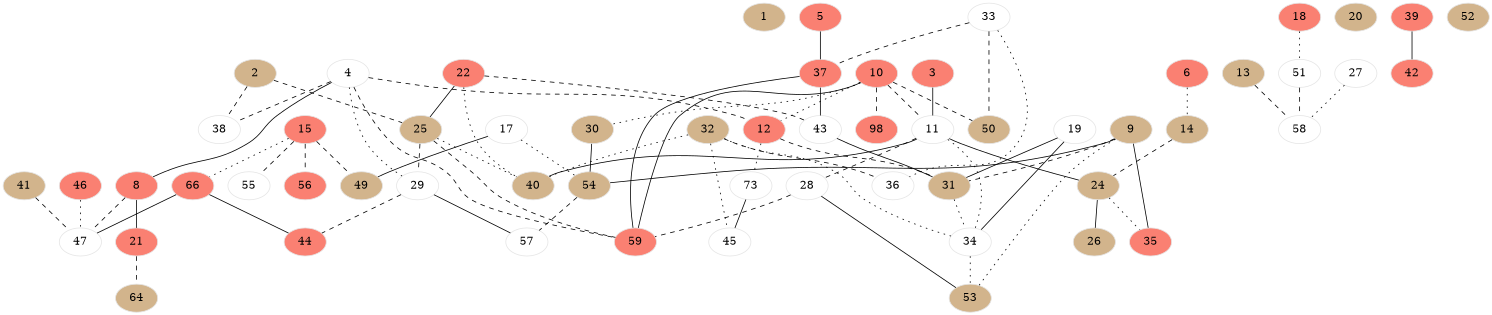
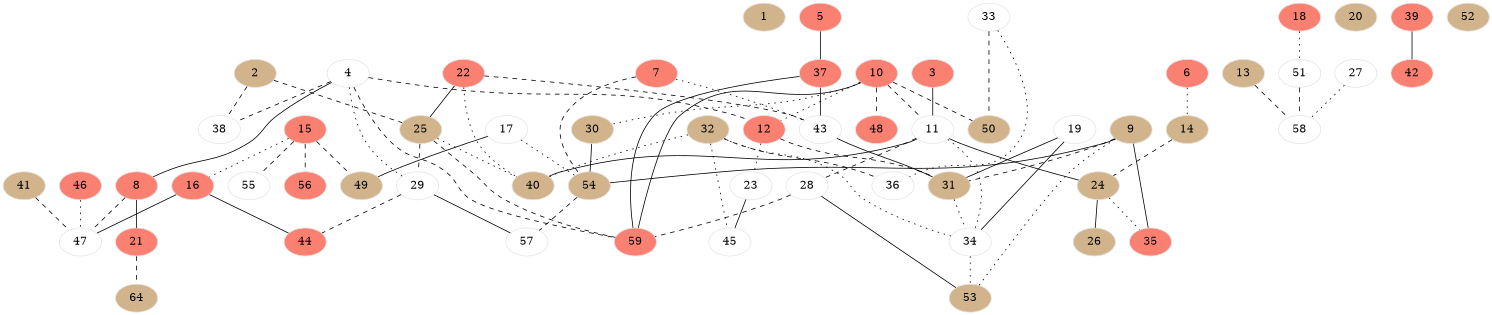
(902, 41) -> none
none -> (656, 73)
(877, 130) -> (877, 130)
(193, 186) -> (193, 186)
(751, 186) -> (751, 186)
